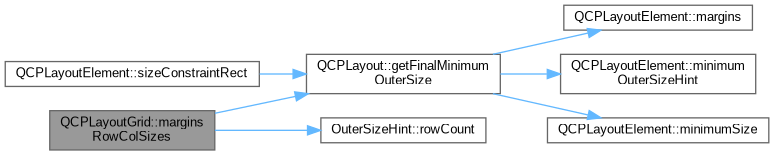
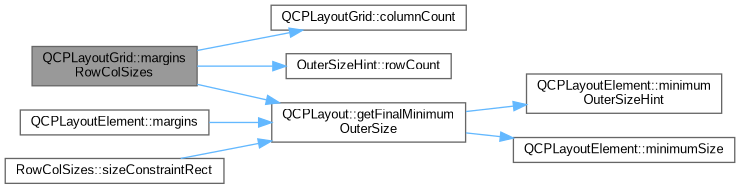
none -> (369, 18)
(540, 44) -> (234, 122)
(132, 74) -> (115, 171)
